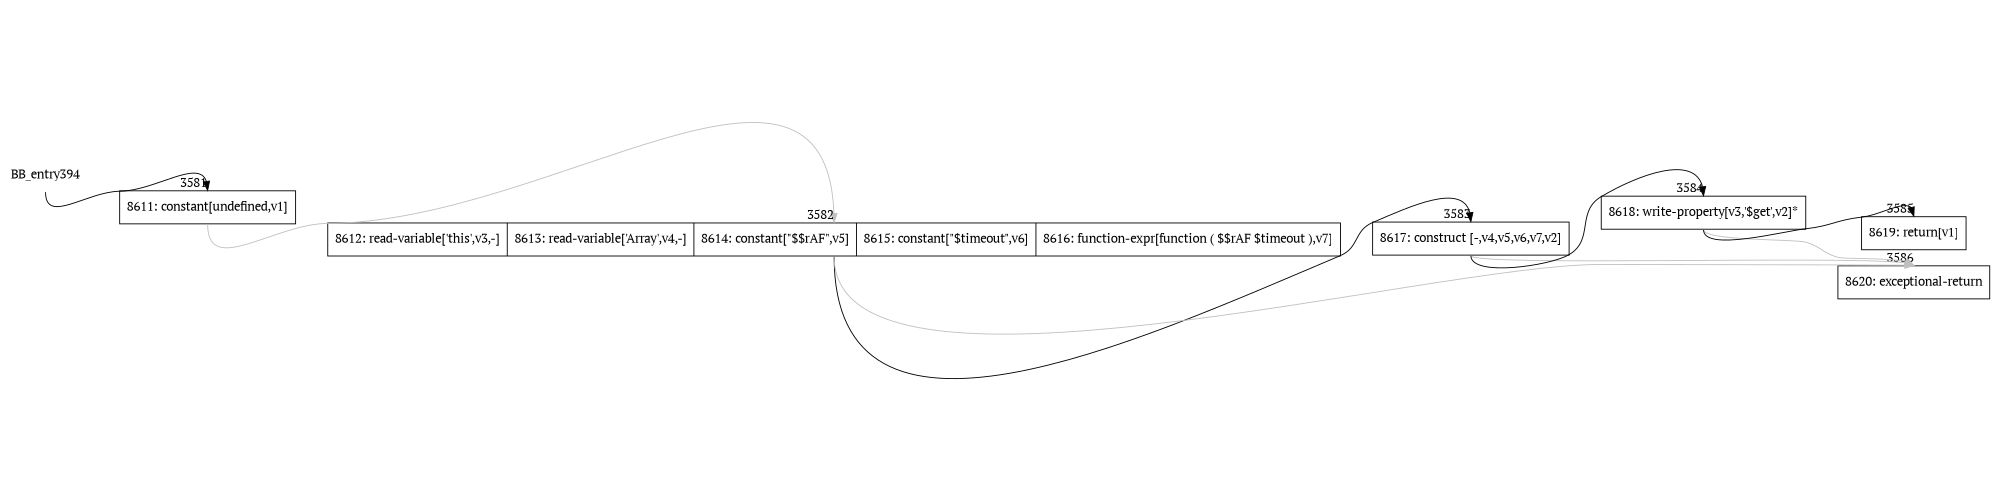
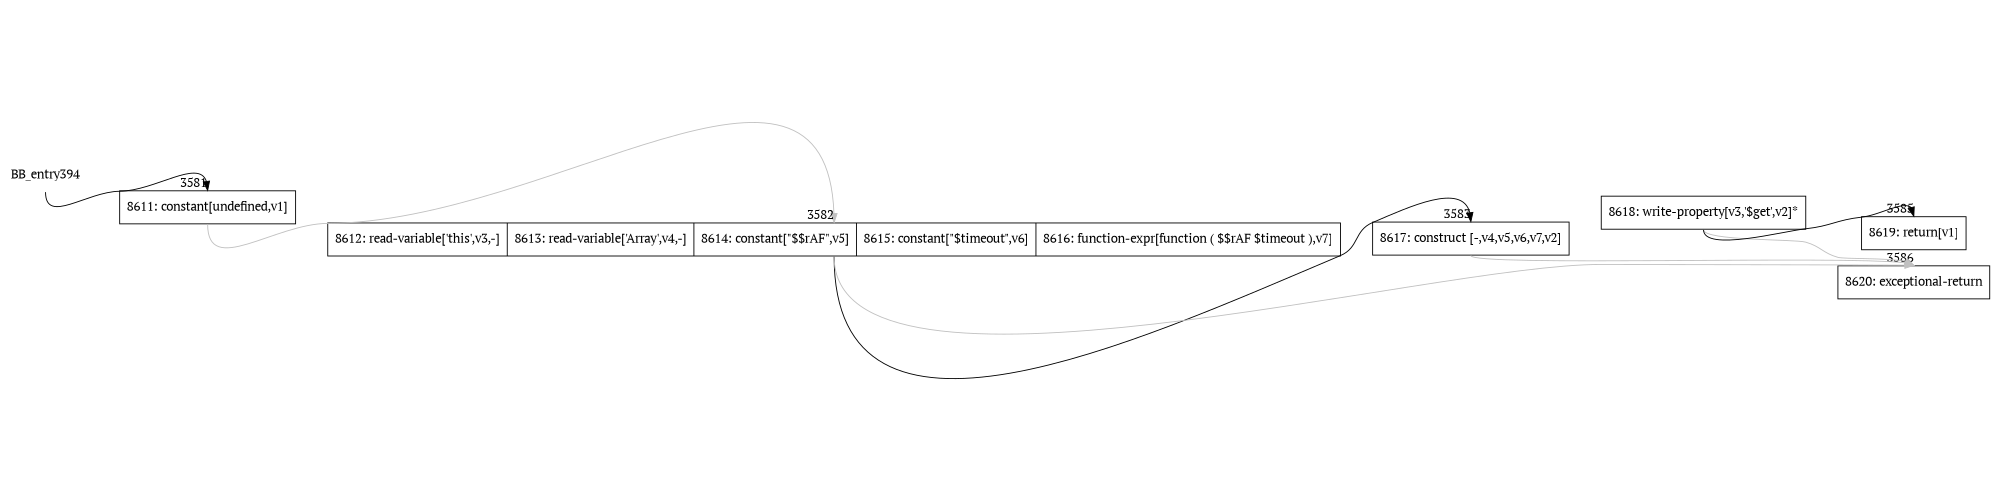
(1586, 221) -> none
